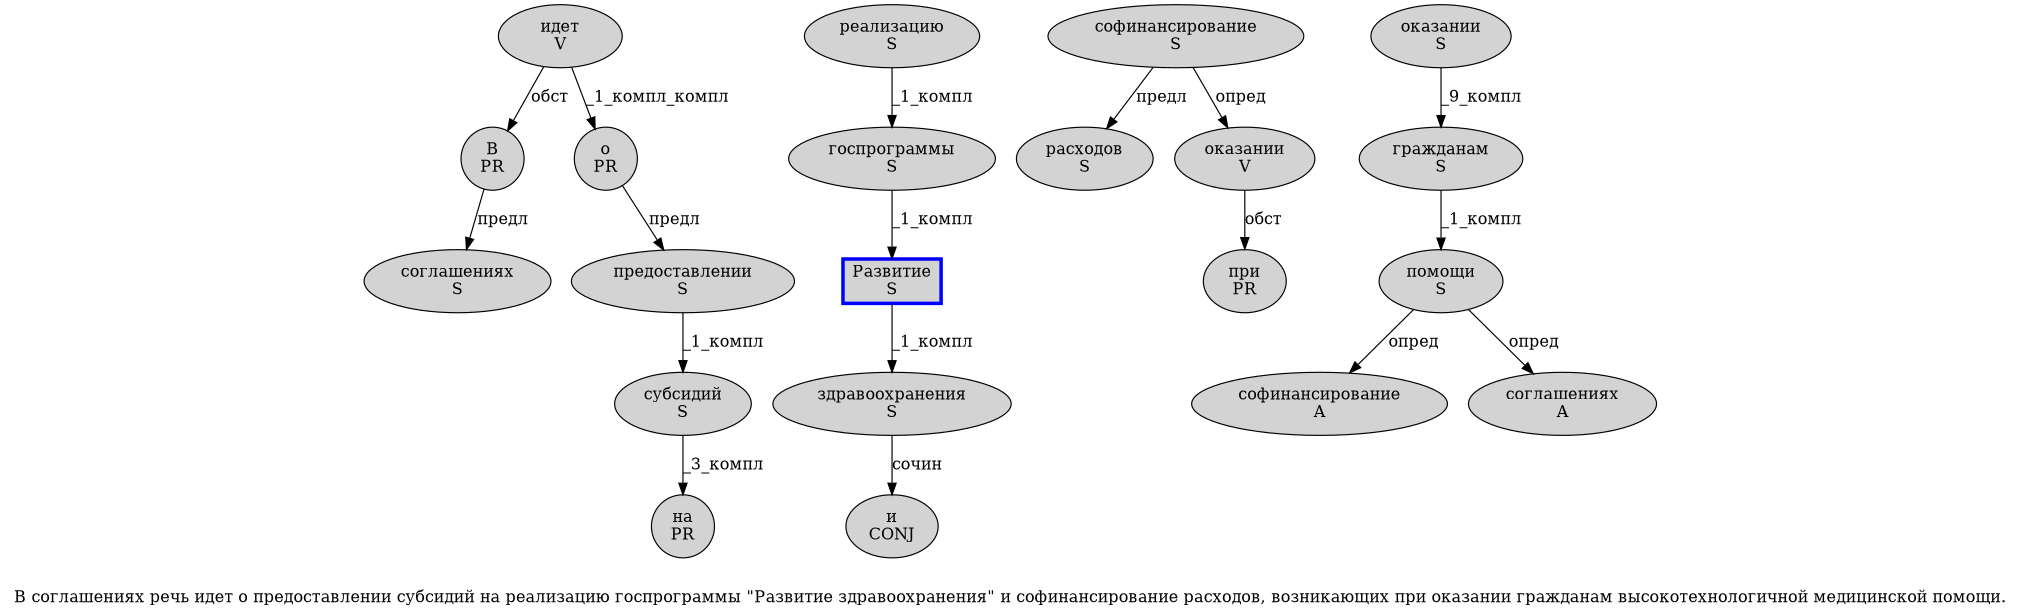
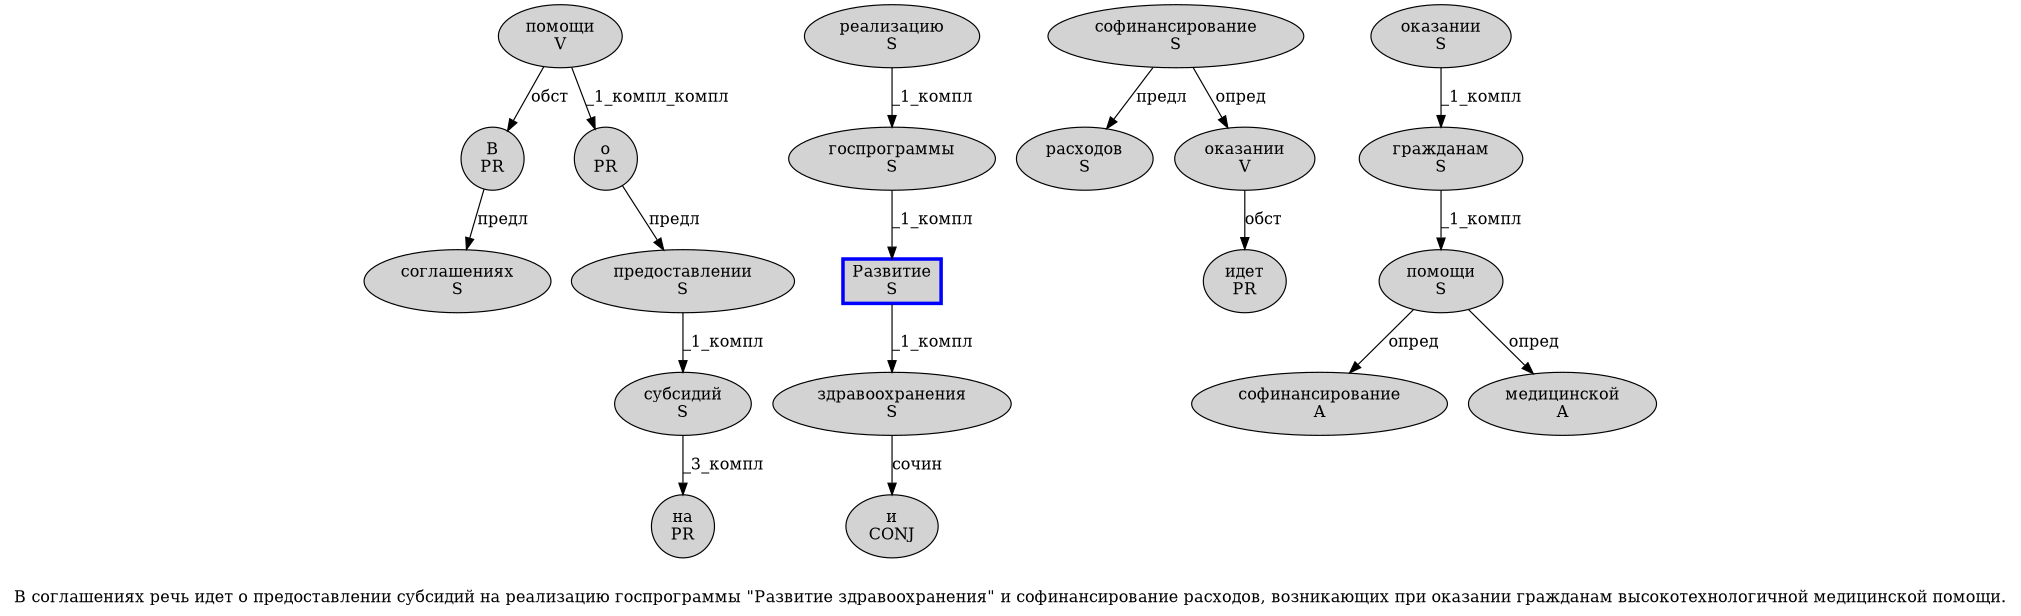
(560, 36) -> (560, 36)
(1482, 98) -> (1482, 98)
(1245, 281) -> (1245, 281)
(1563, 404) -> (1563, 404)
